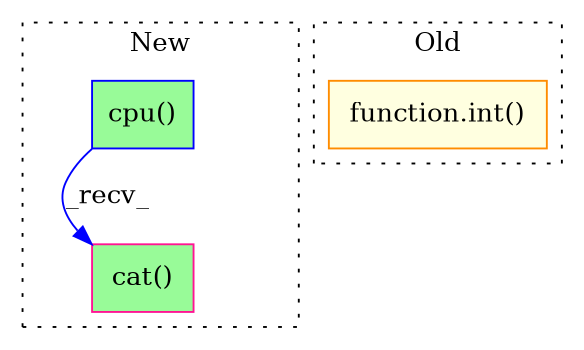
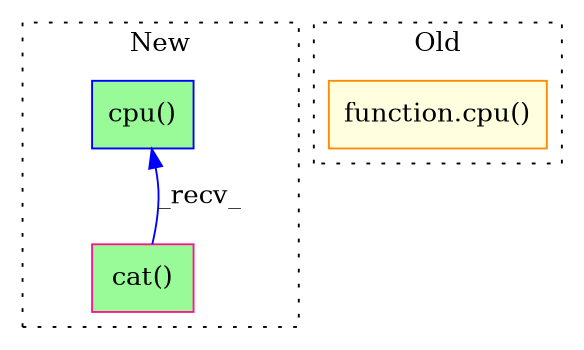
(438, 115) -> (438, 115)
(64, 187) -> (158, 206)
